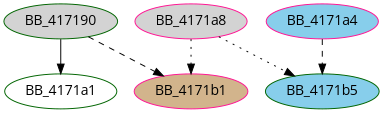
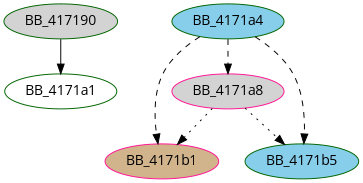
(322, 21) -> (228, 21)
none -> (228, 52)
(122, 54) -> (161, 78)
